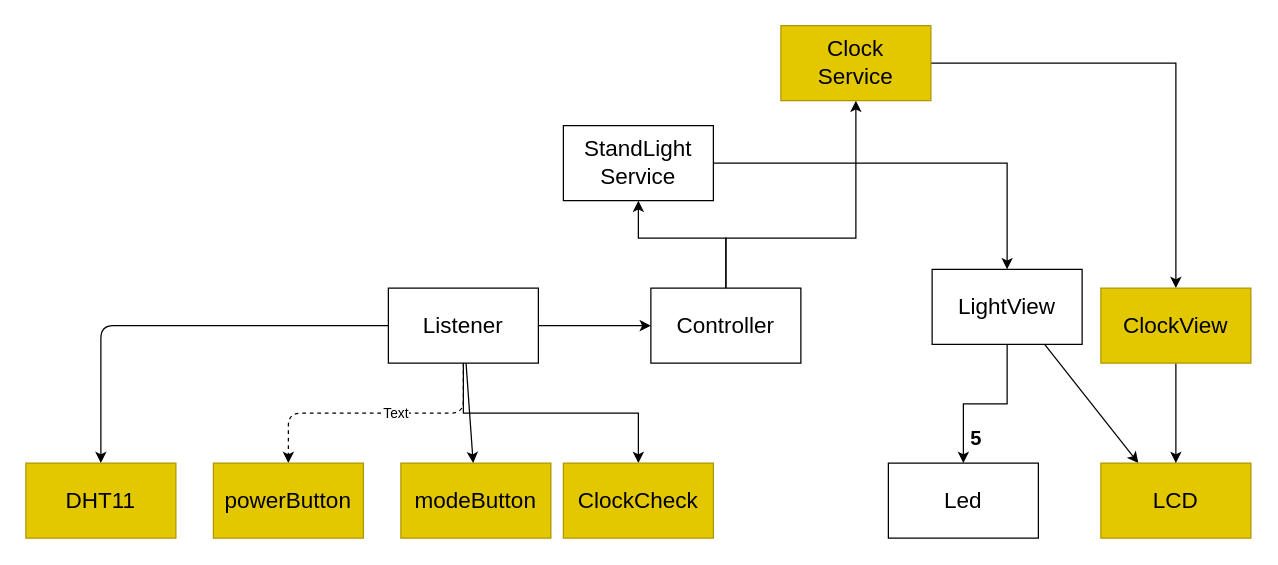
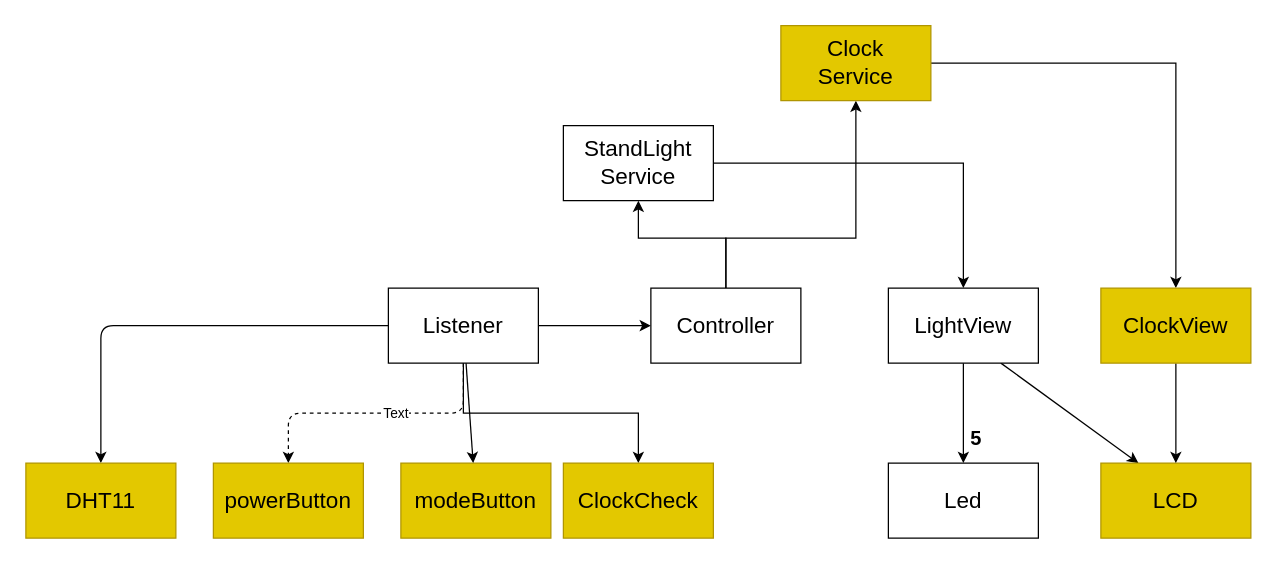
(1007, 307) -> (963, 326)
